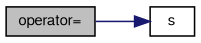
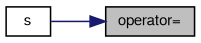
(115, 21) -> (71, 21)
